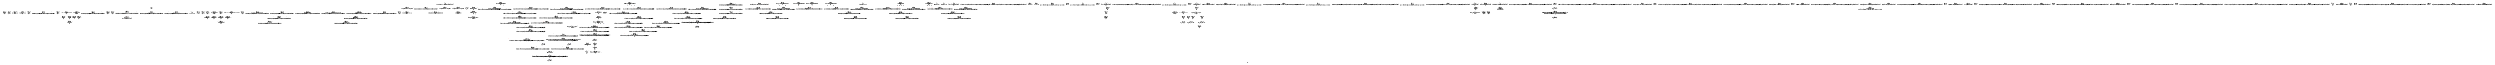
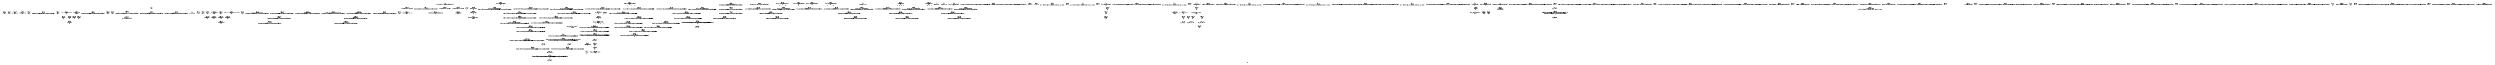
(1955, 4) -> none
